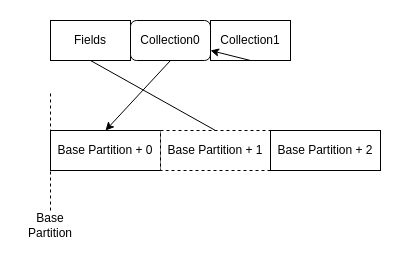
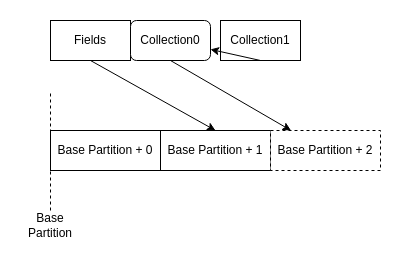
(251, 41) -> (261, 41)
(141, 93) -> (228, 94)
(211, 128) -> (208, 126)
(216, 151) -> (216, 151)
(326, 151) -> (326, 151)
